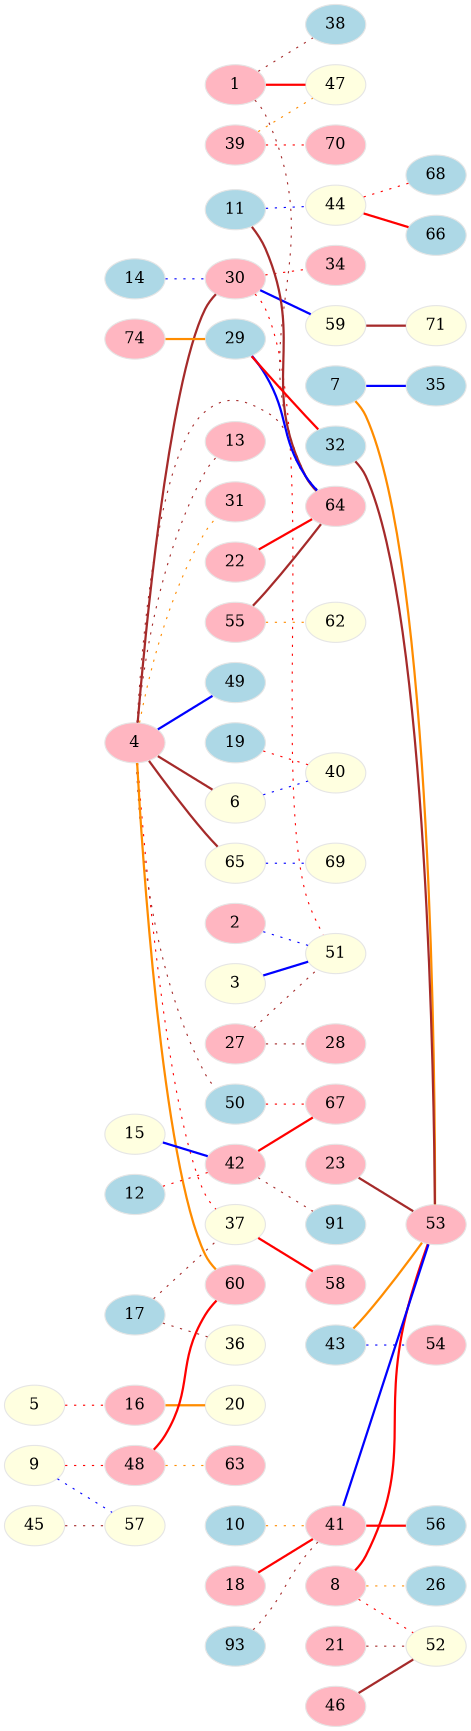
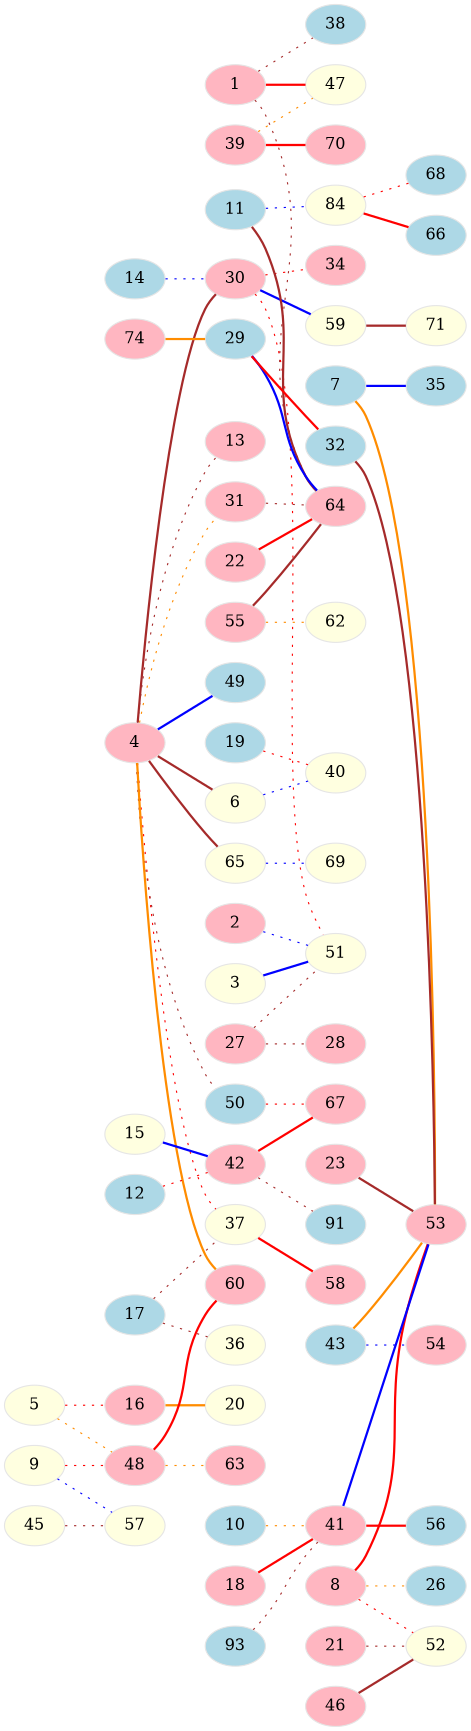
(286, 145) -> (286, 145)
(336, 205) -> (336, 205)
(173, 471) -> (285, 504)
none -> (85, 1435)
